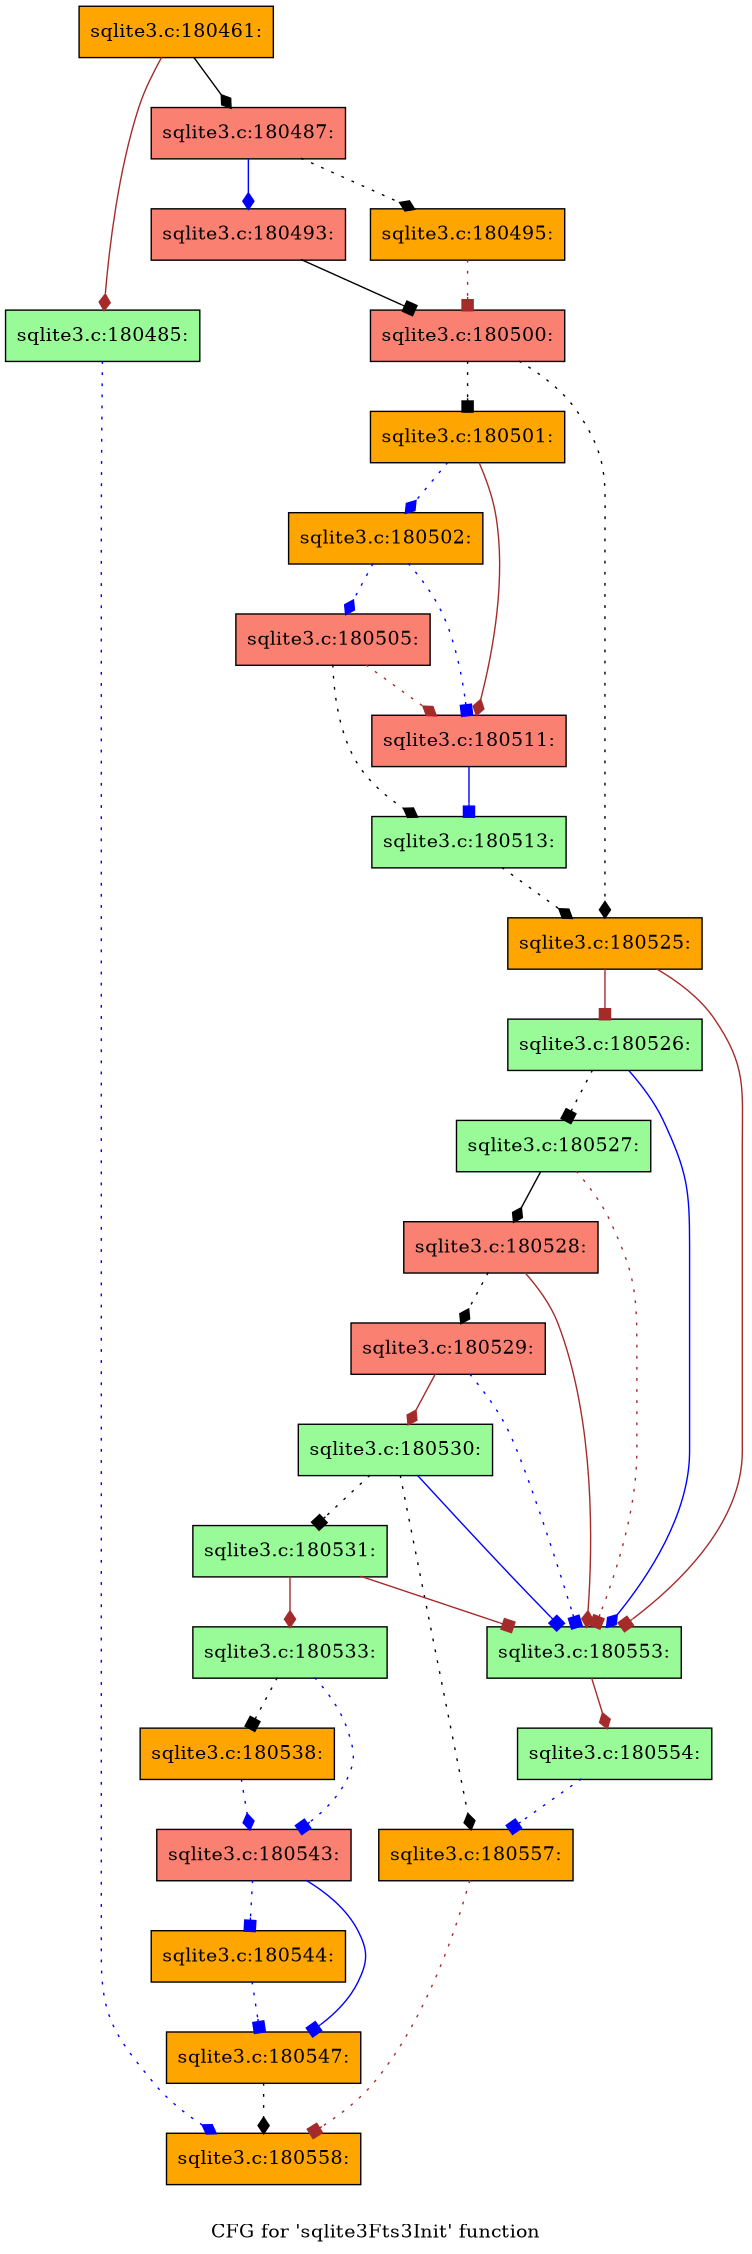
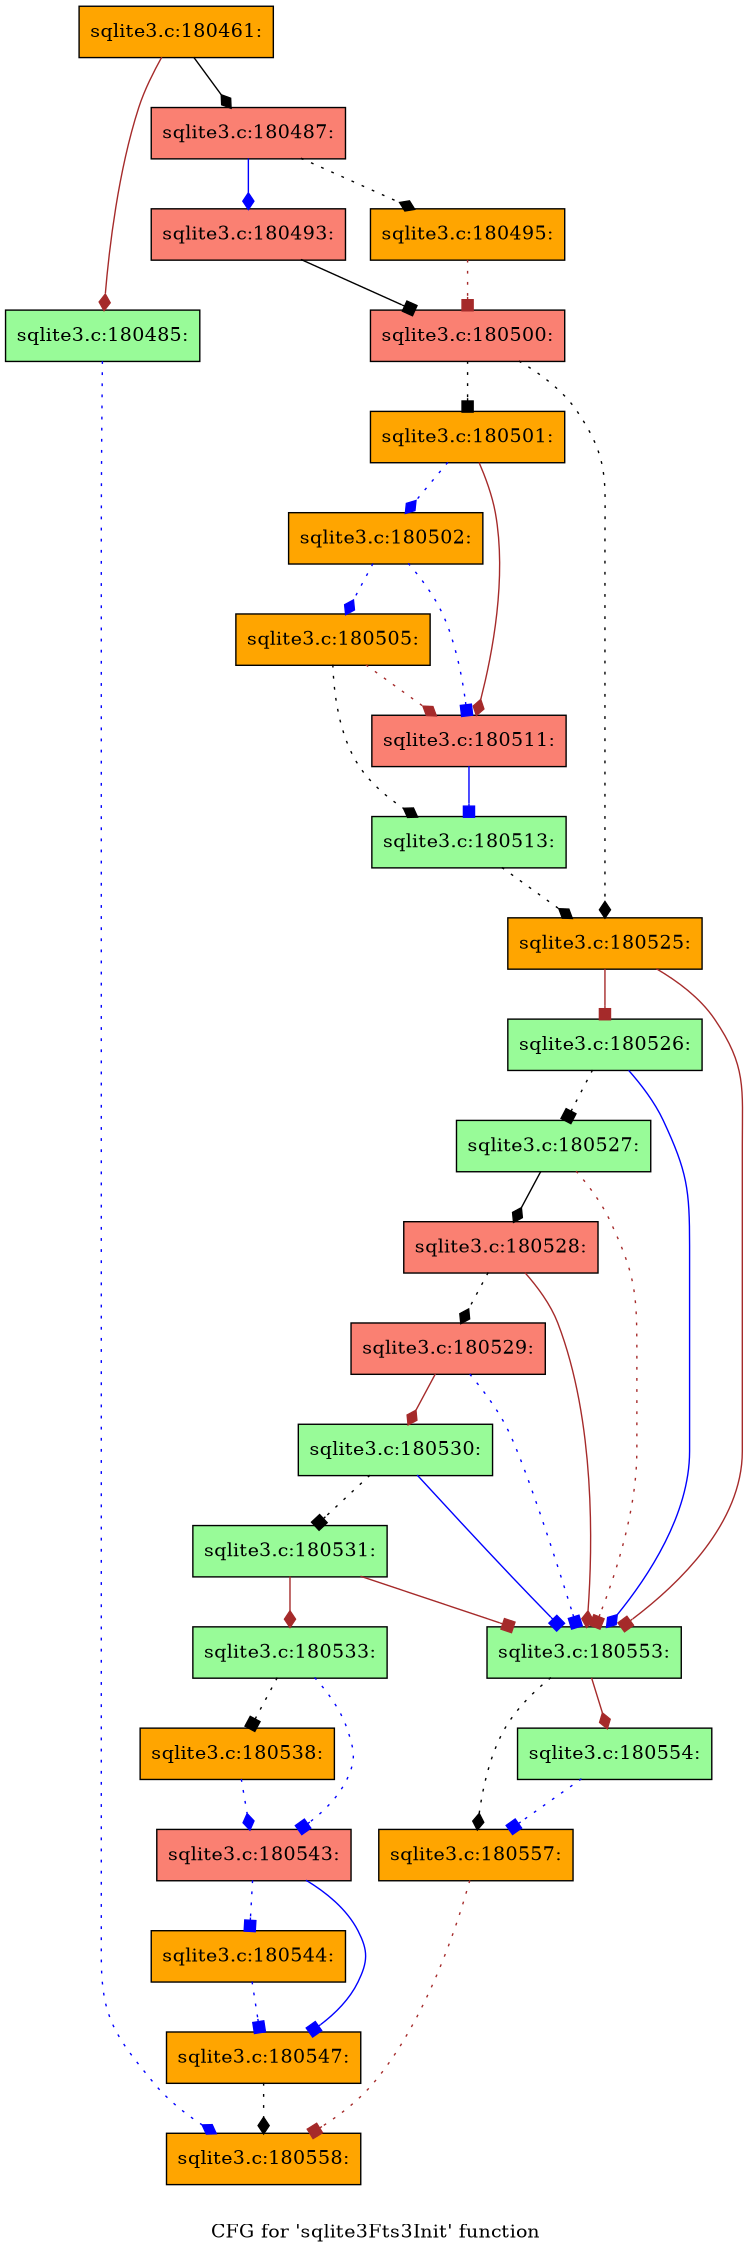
(333, 640) -> (333, 640)
(434, 1644) -> (500, 1737)
